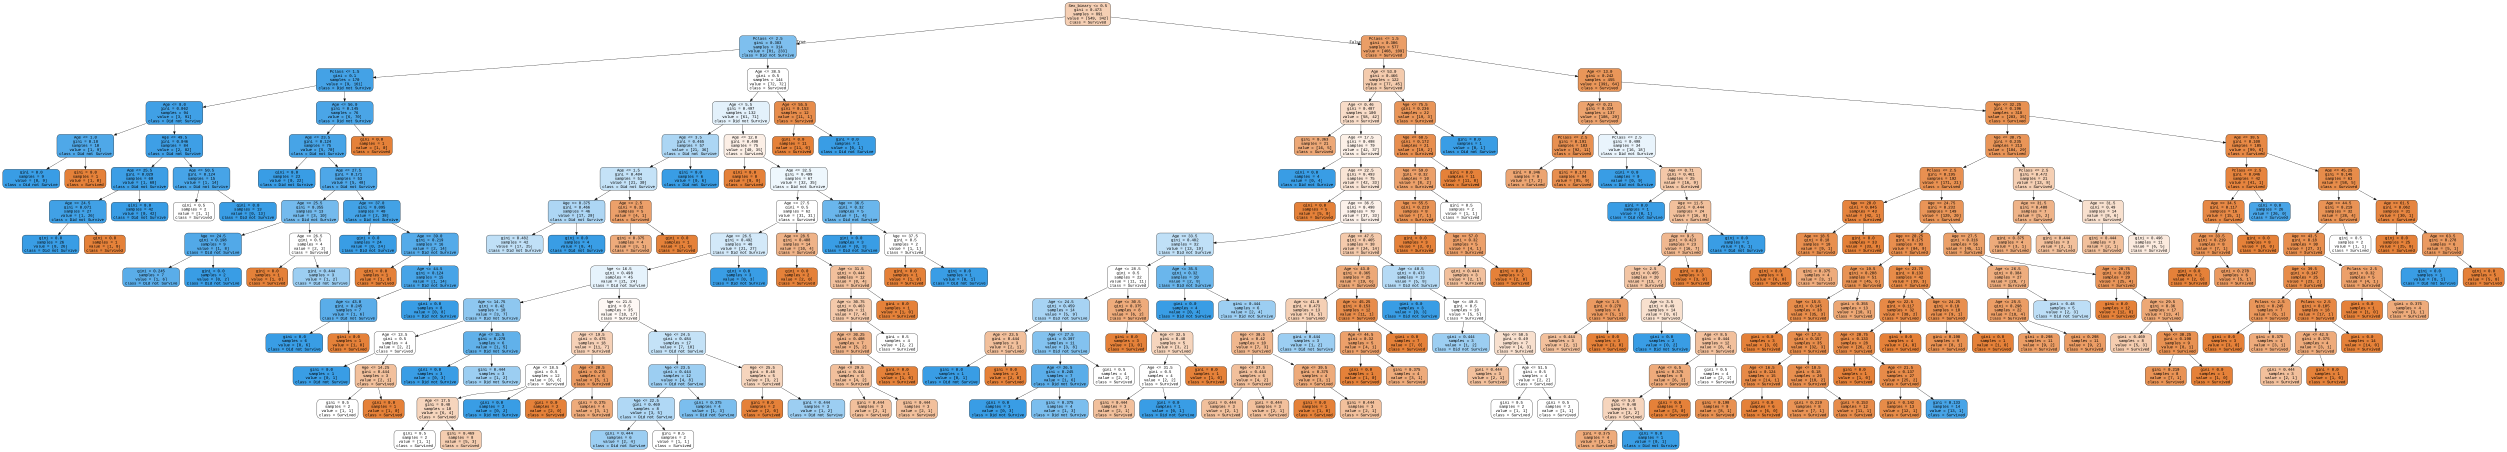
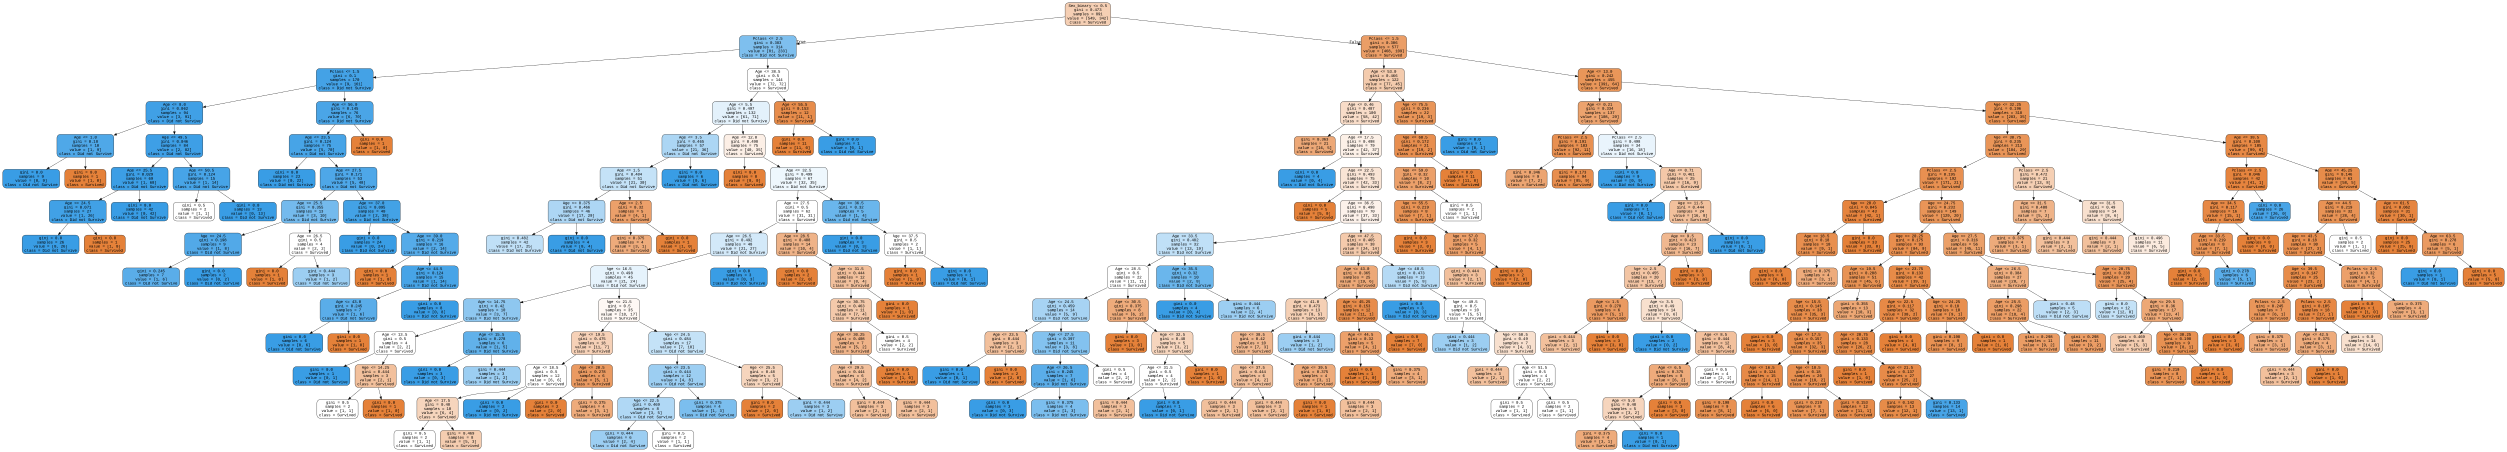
(2235, 277) -> (2235, 277)
(2116, 310) -> (2116, 310)
(2362, 343) -> (2362, 343)
